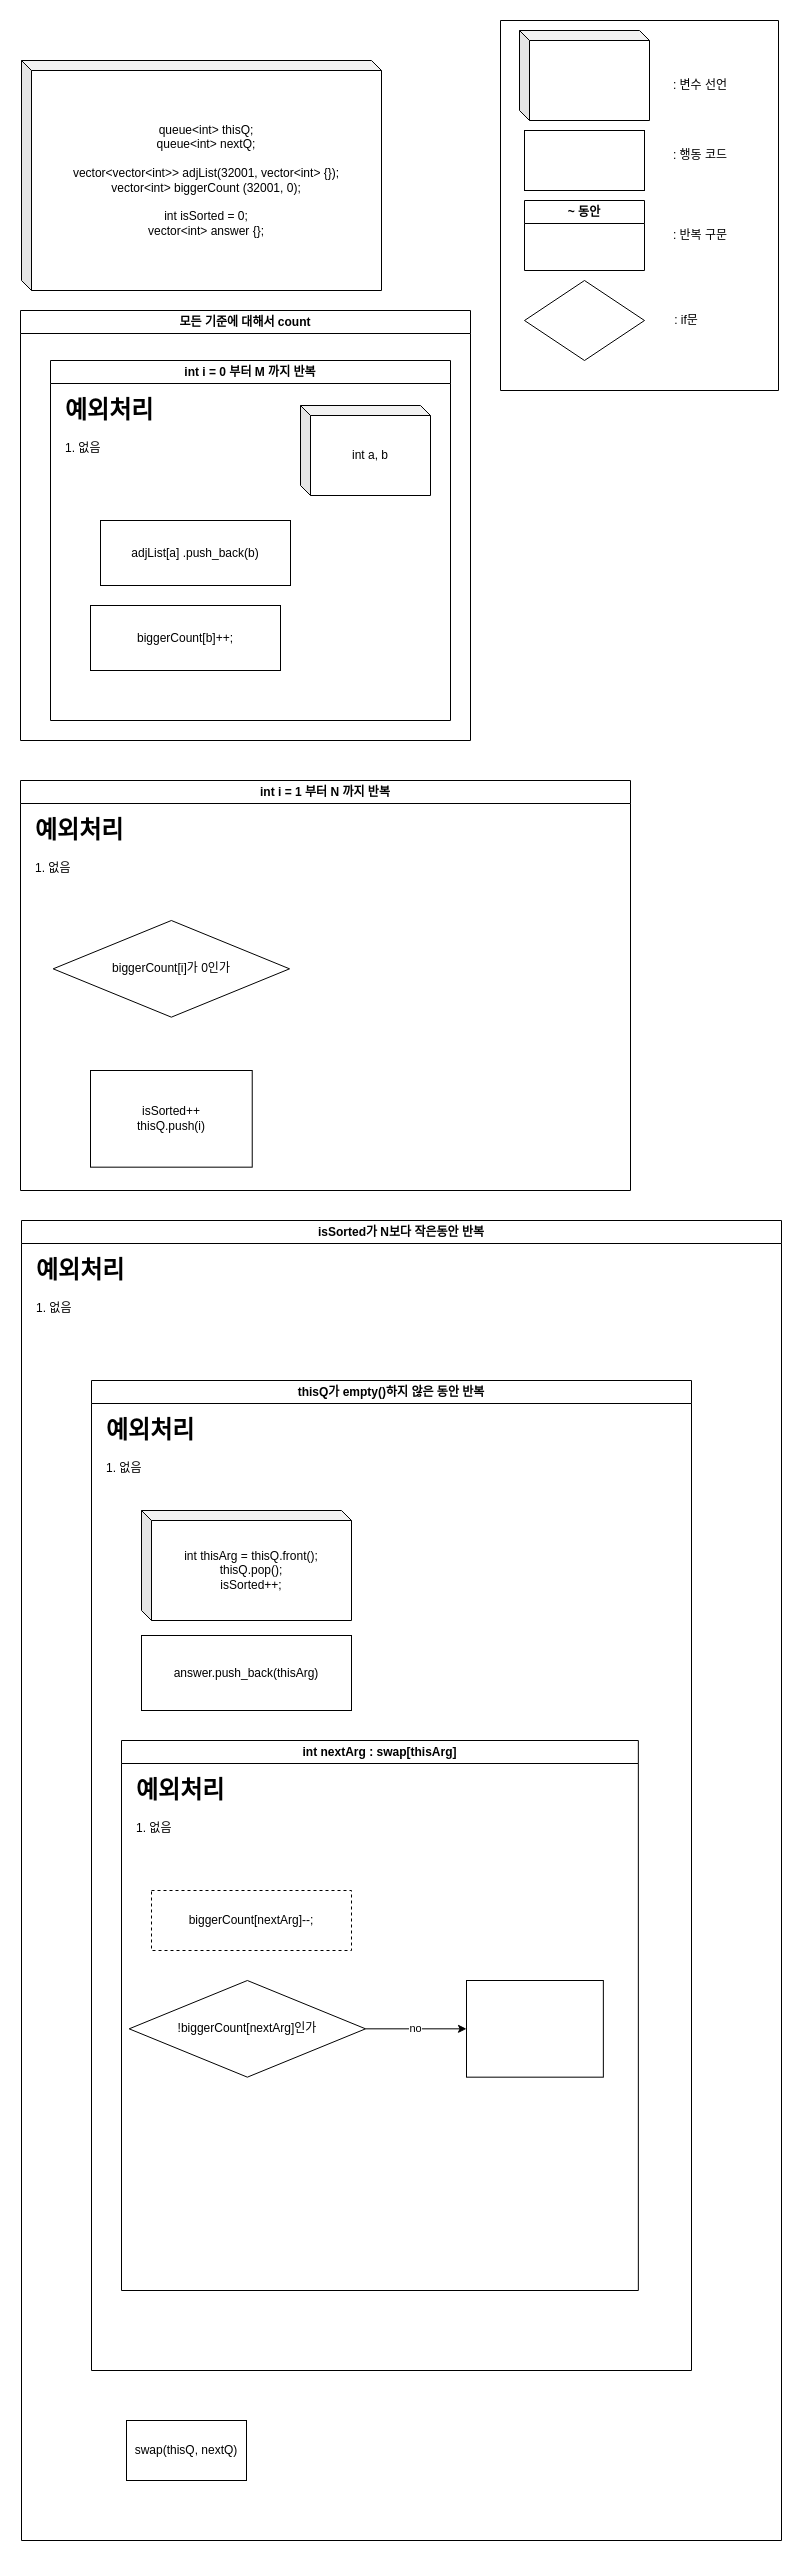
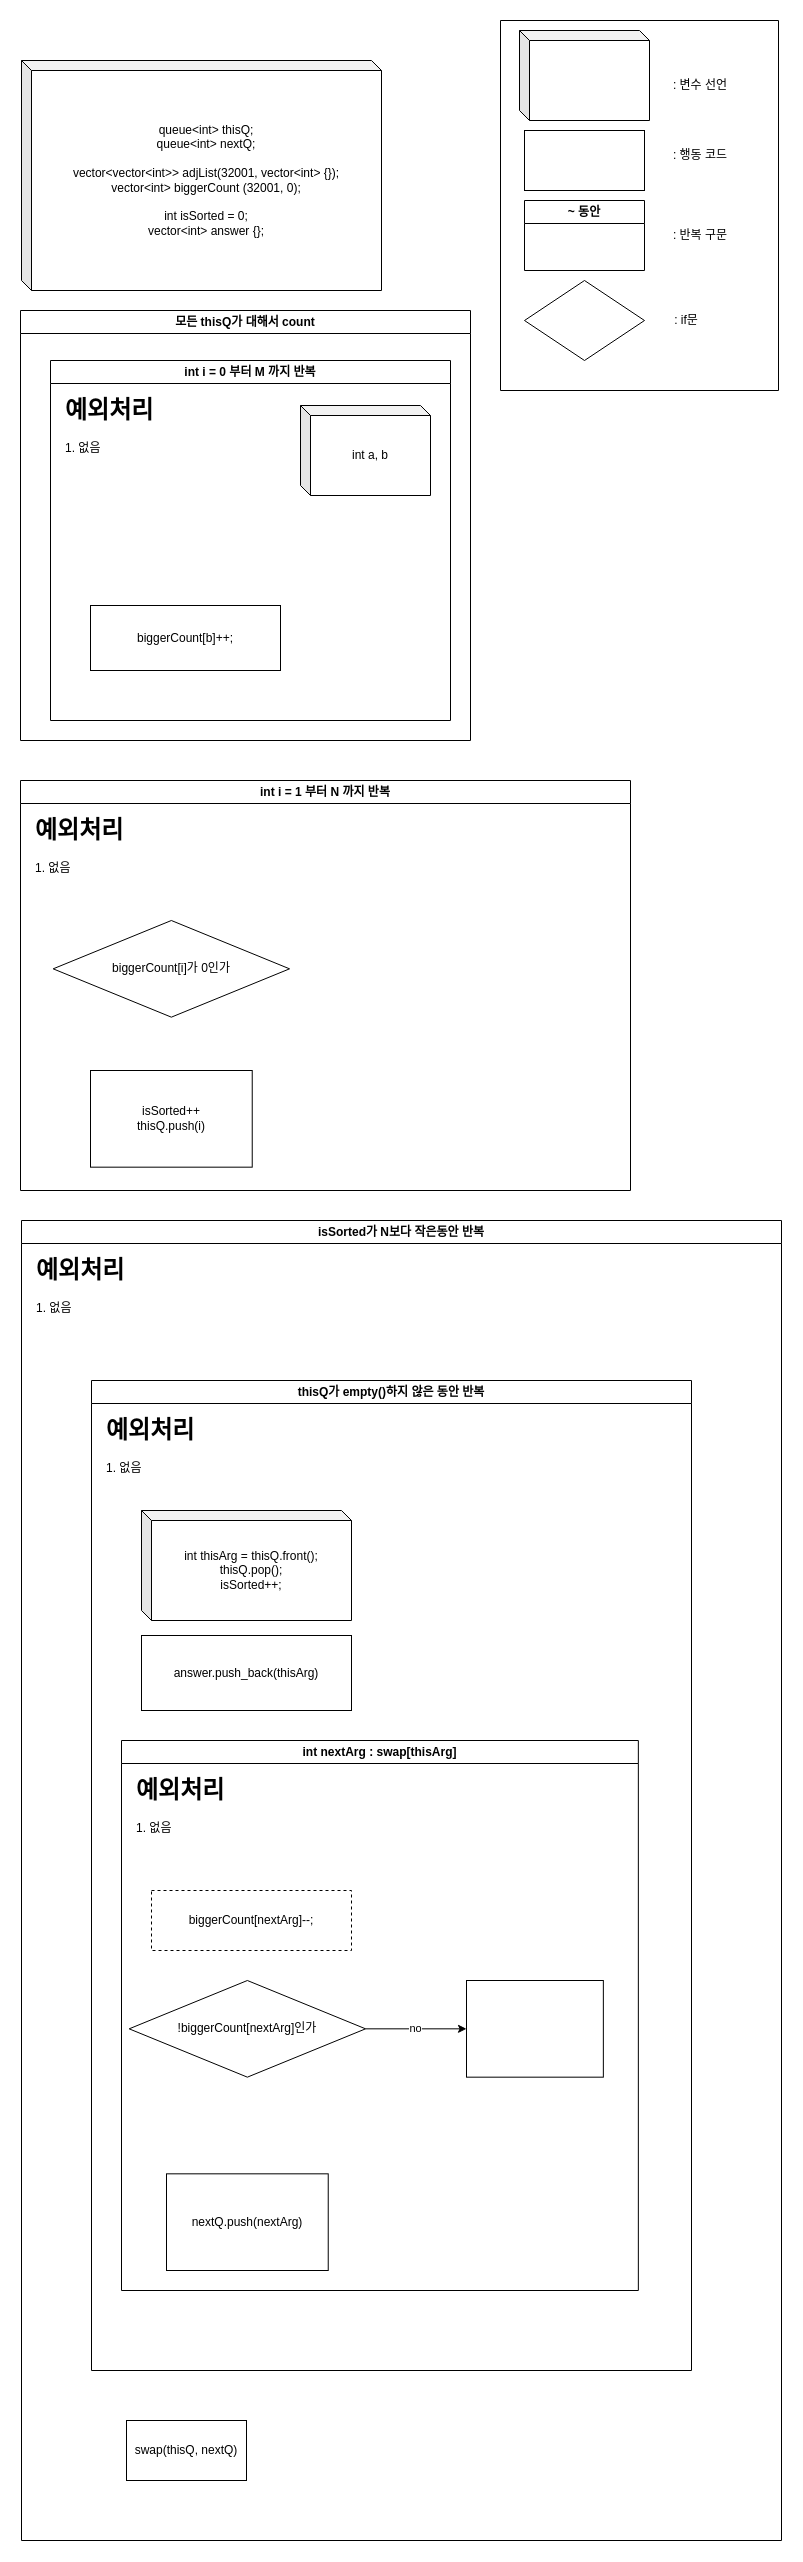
(246, 323) -> (246, 323)
(196, 553) -> none
none -> (247, 2222)
